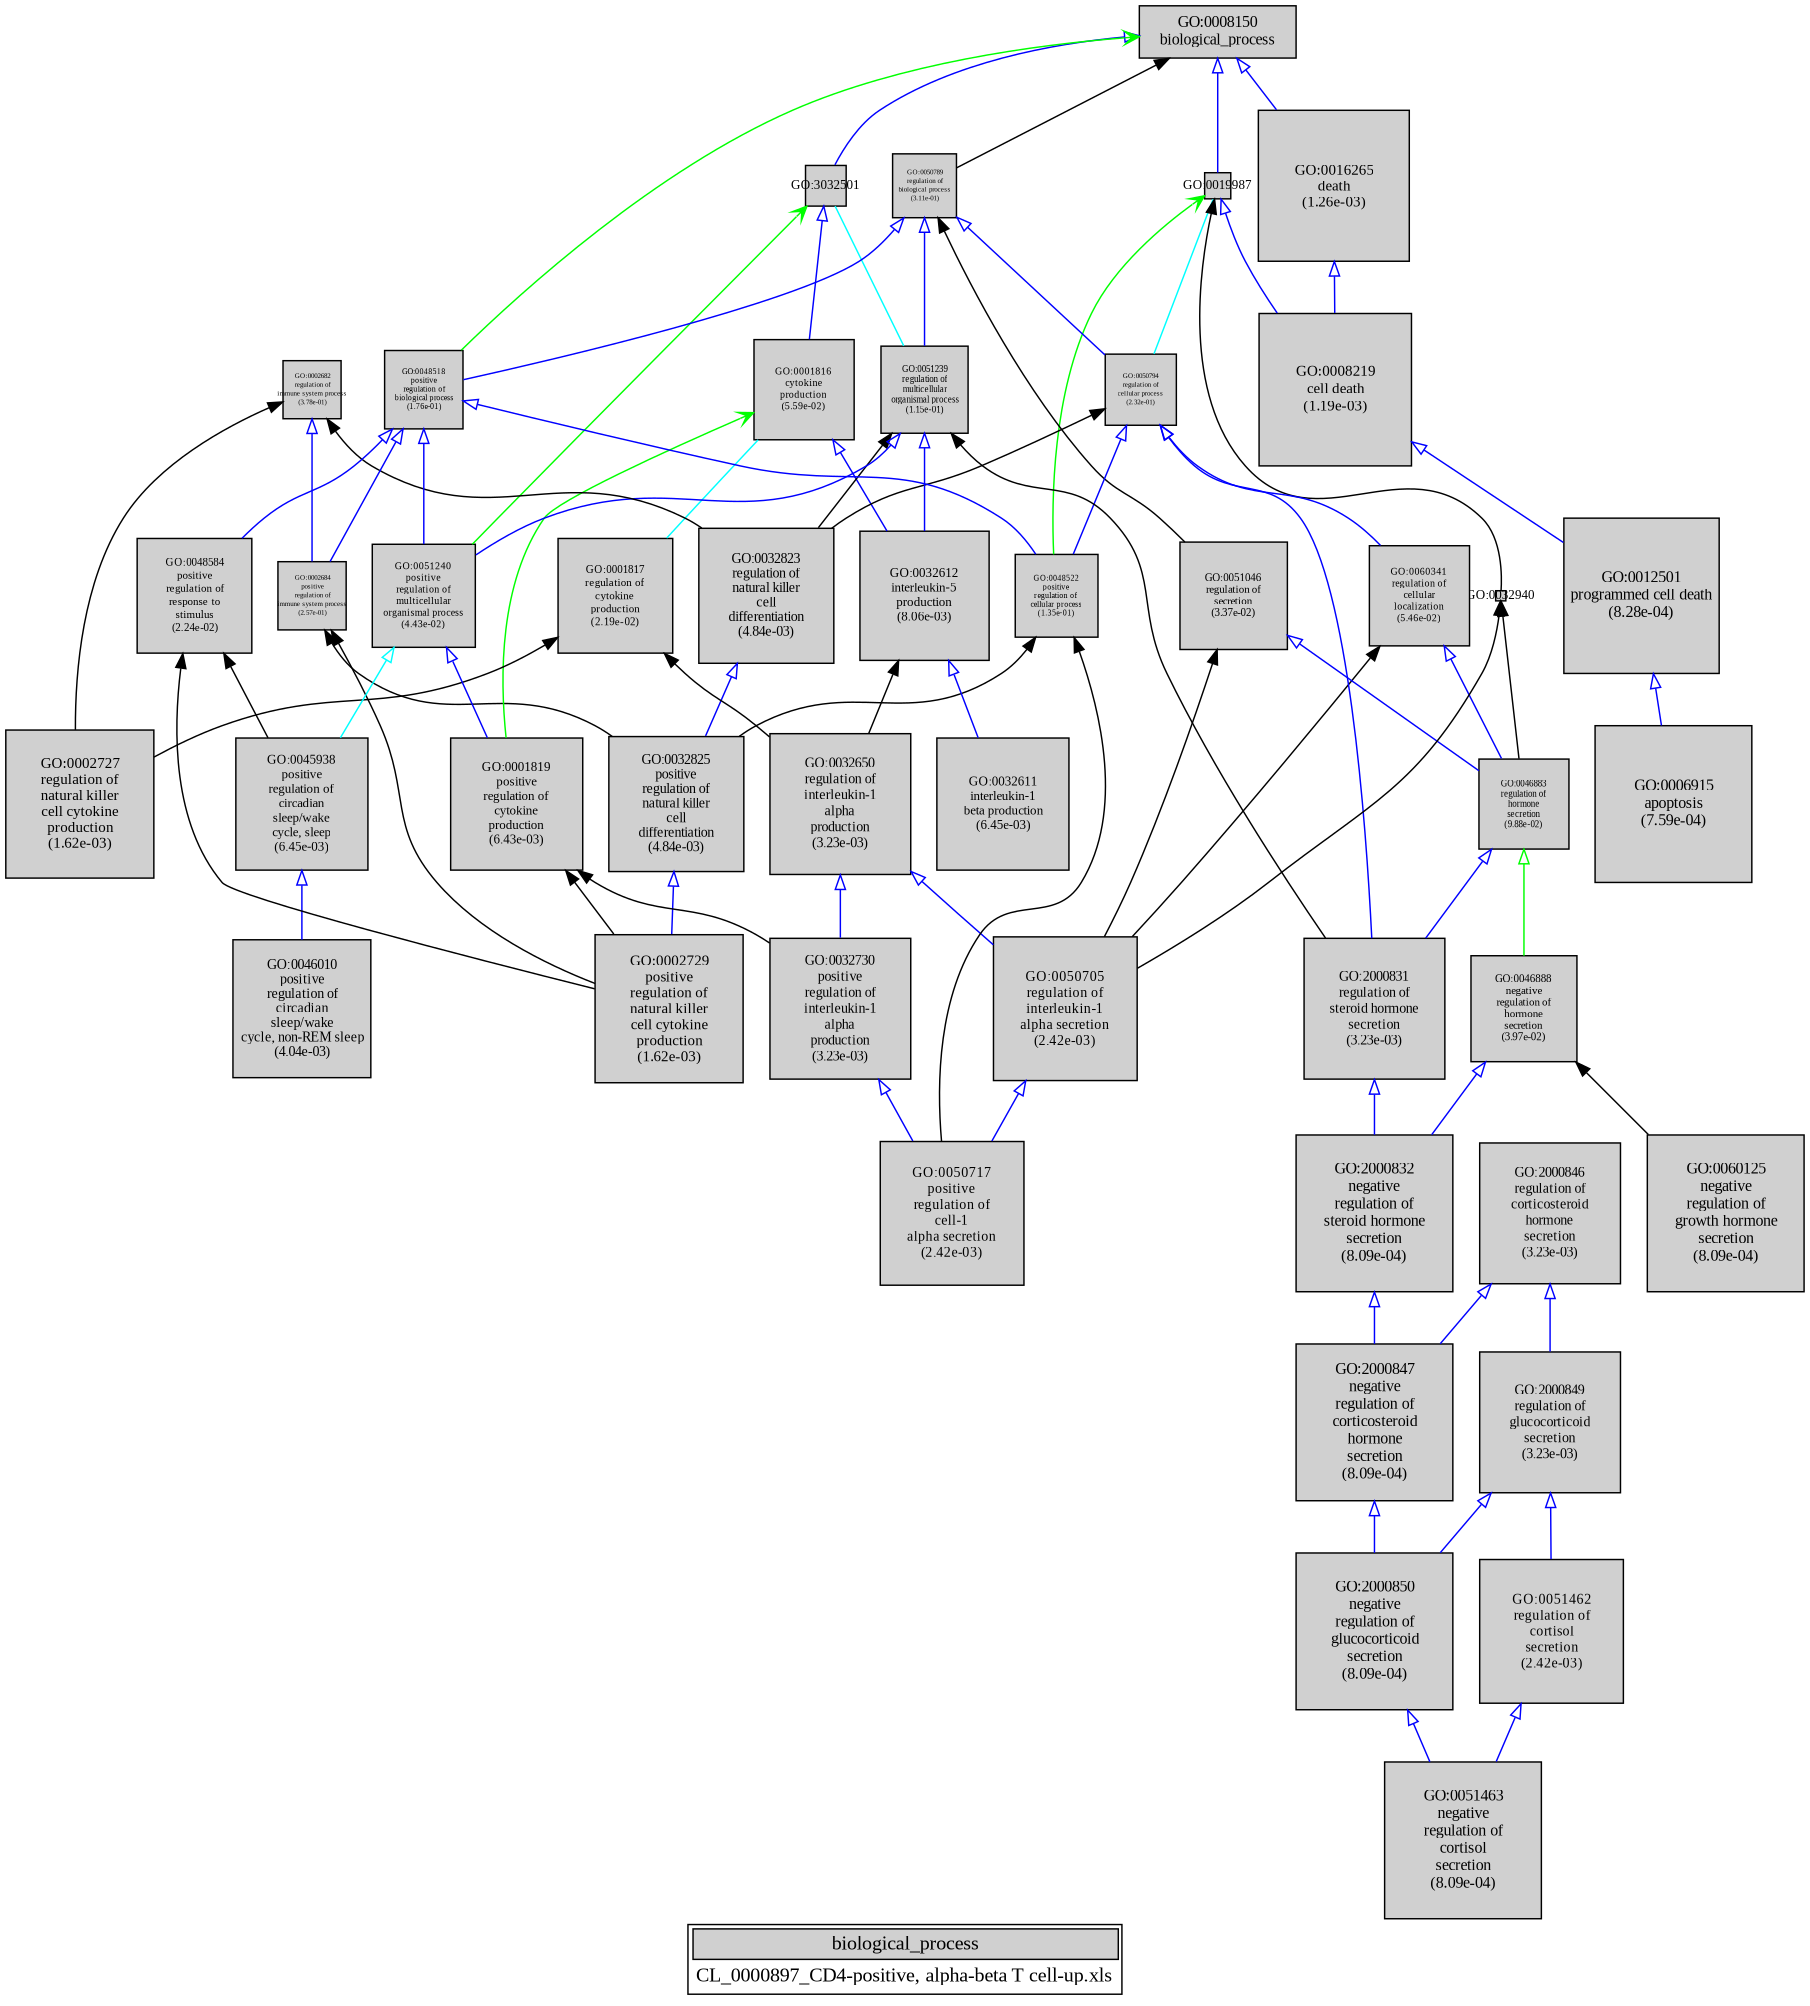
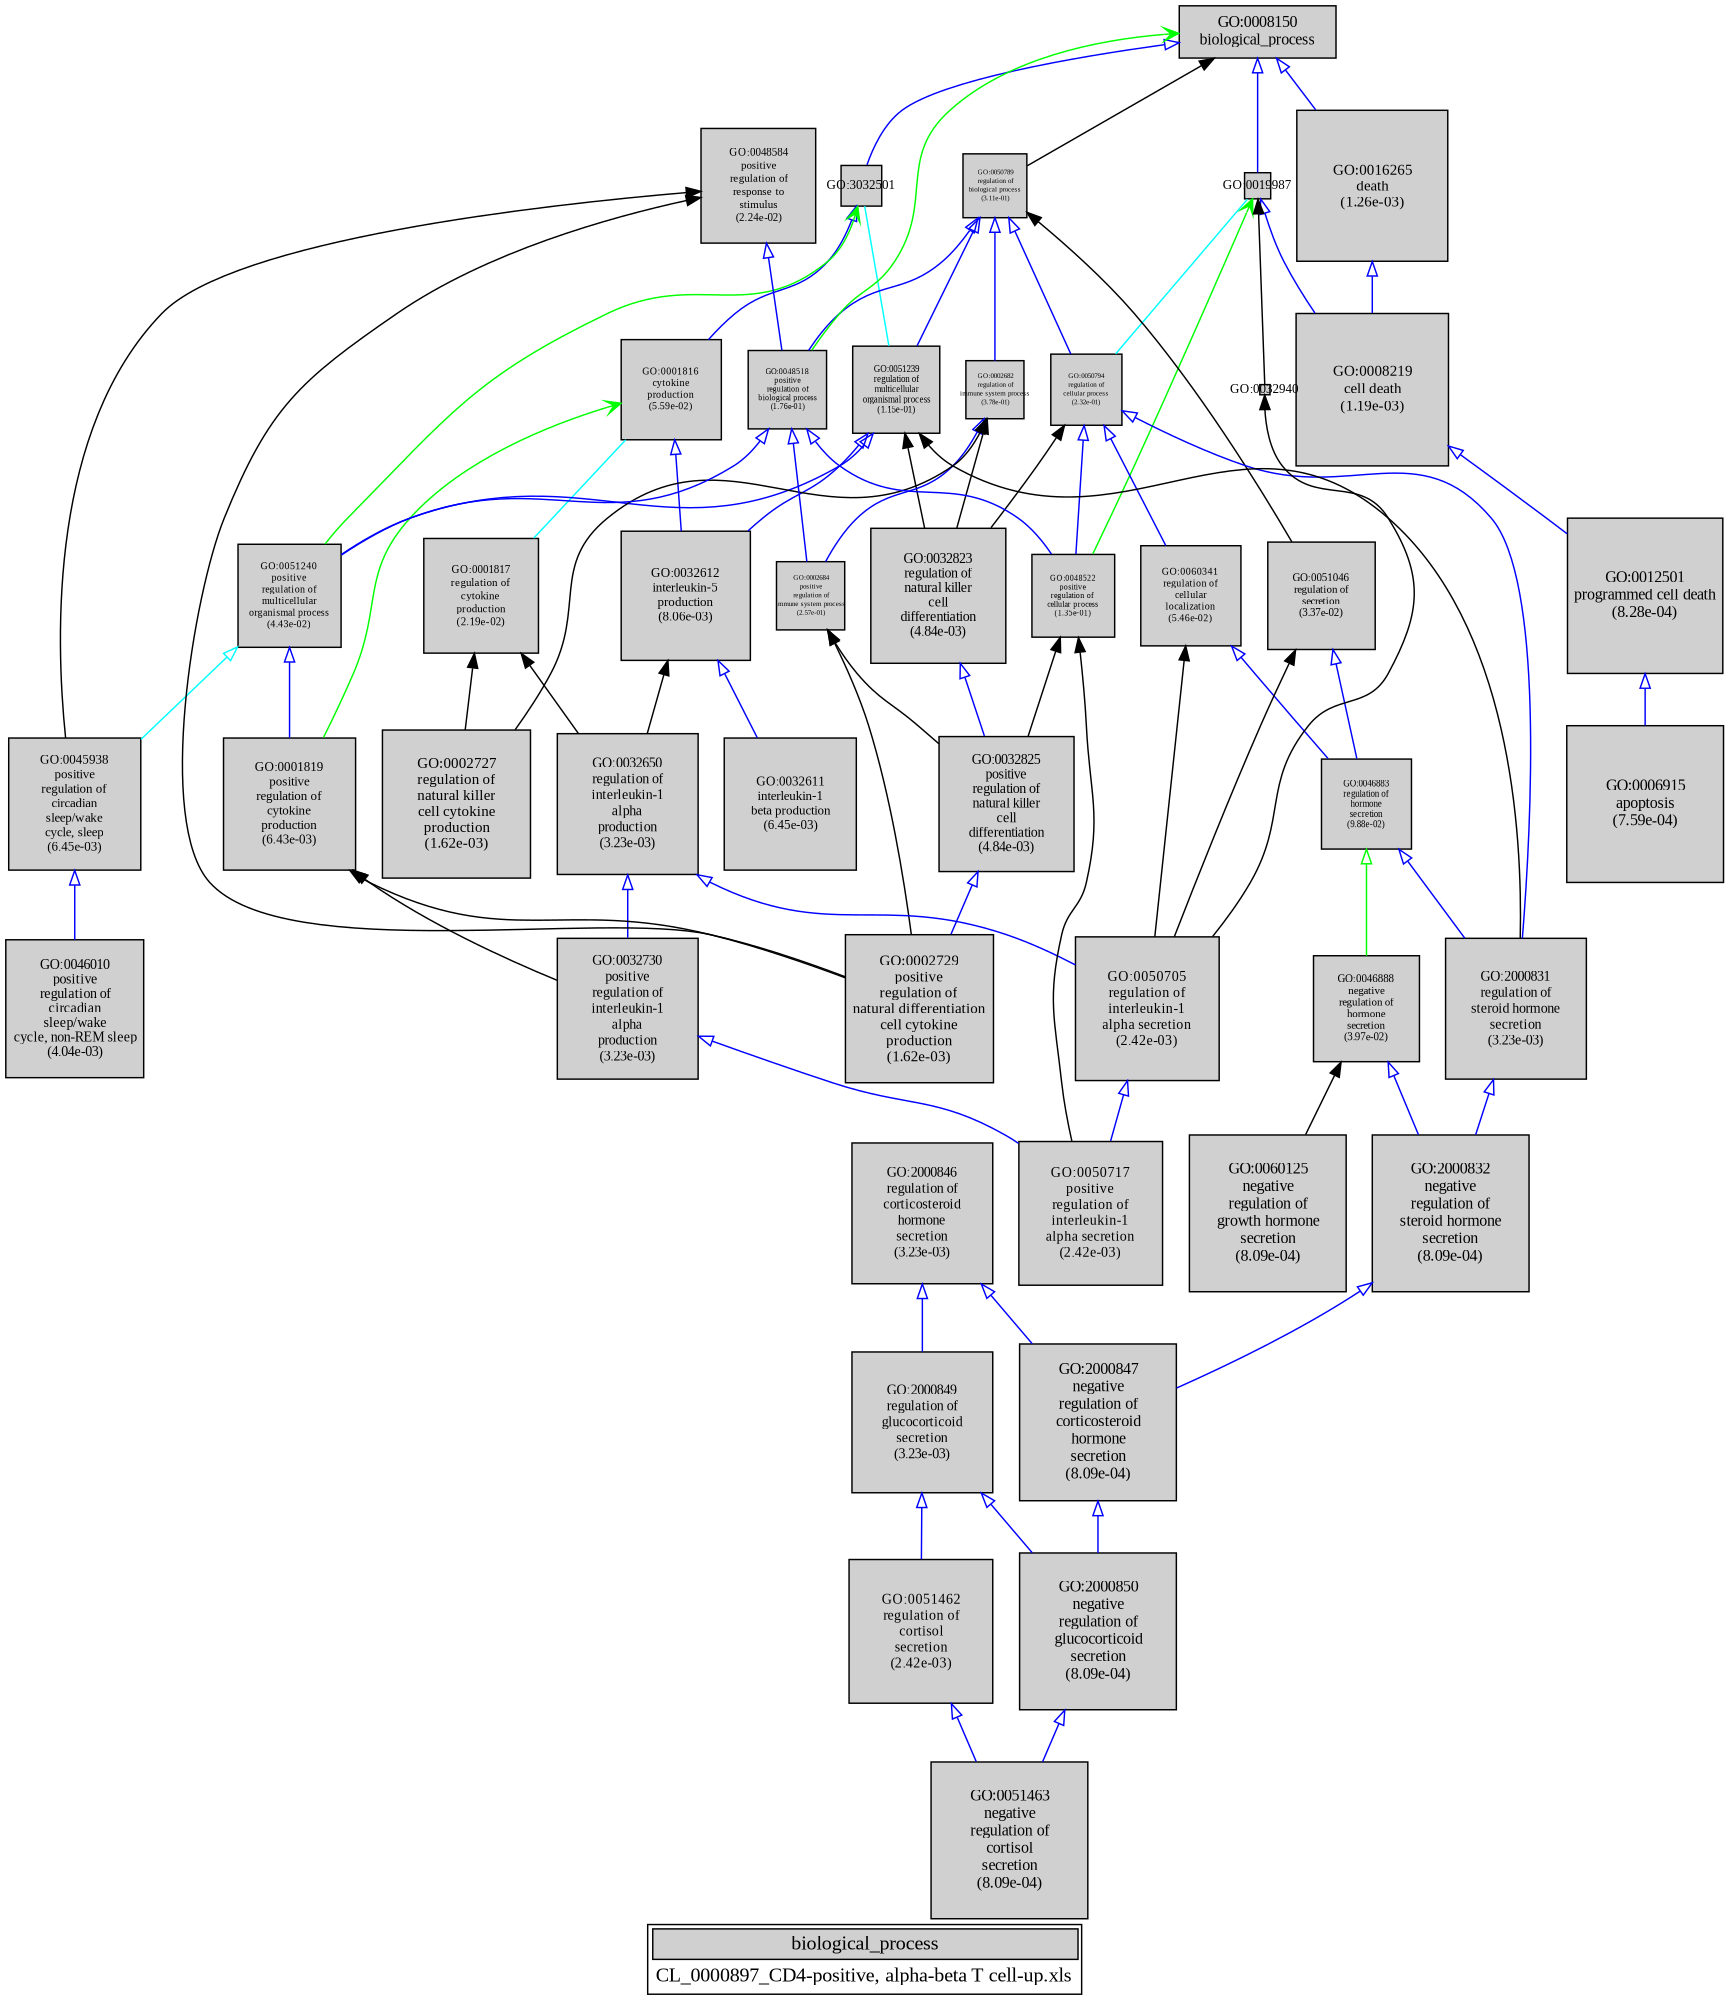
none -> (995, 297)
(321, 487) -> (775, 304)
(1511, 687) -> none
(670, 1009) -> (919, 1009)
(952, 1221) -> (1091, 1221)
